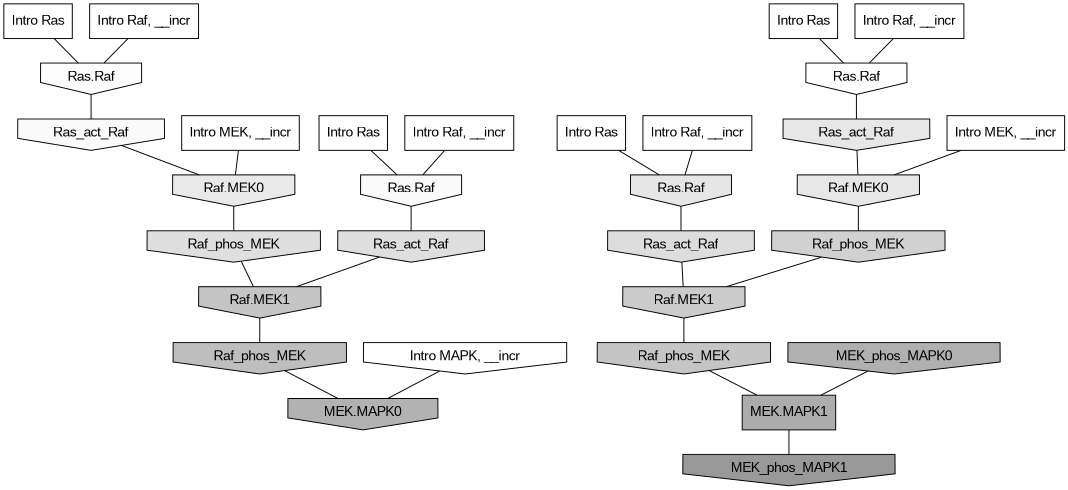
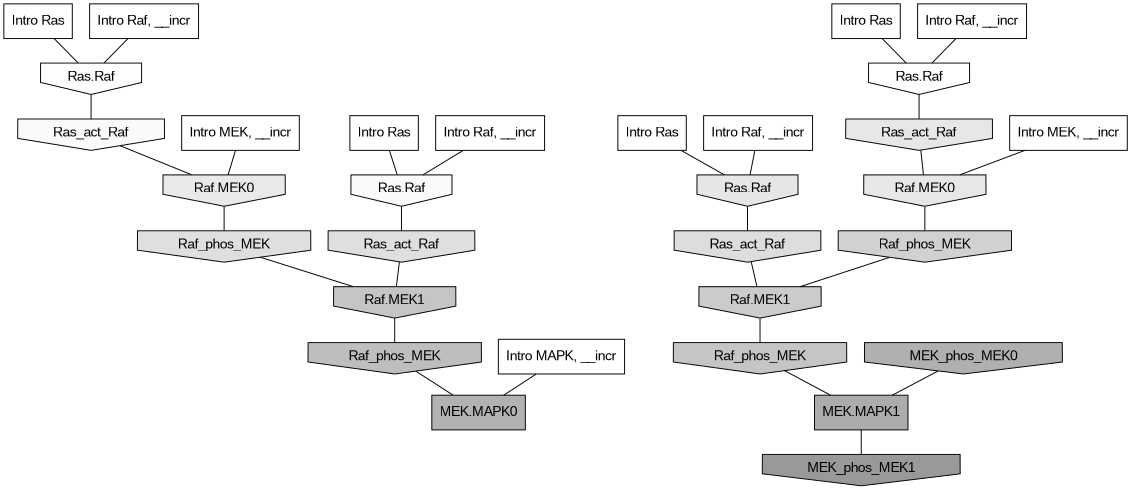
(465, 357) -> (561, 357)
(894, 357) -> (963, 357)
(363, 413) -> (479, 413)
(789, 468) -> (861, 468)
